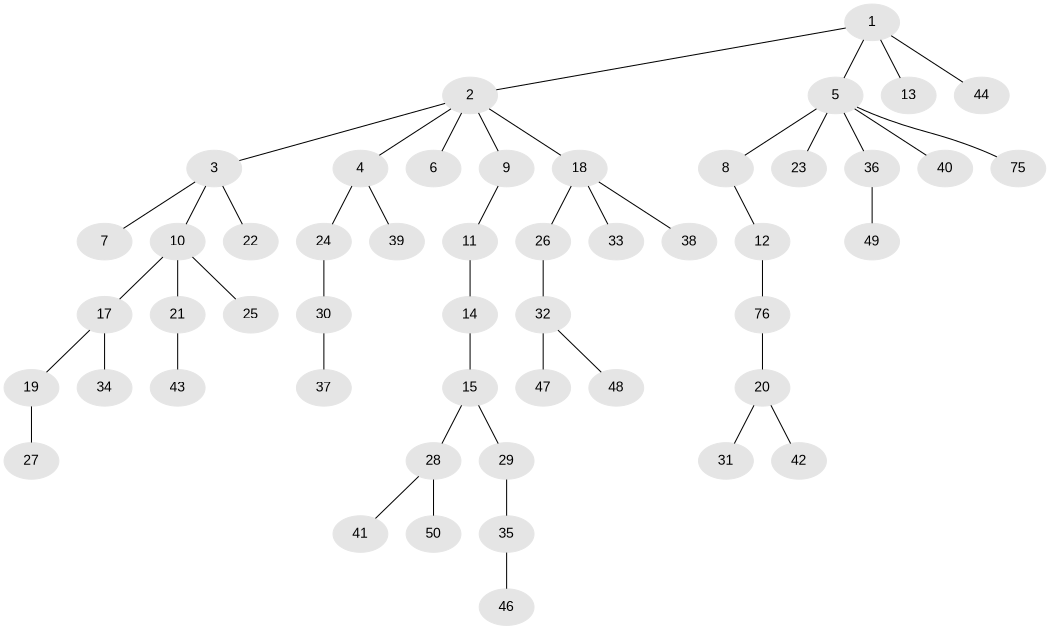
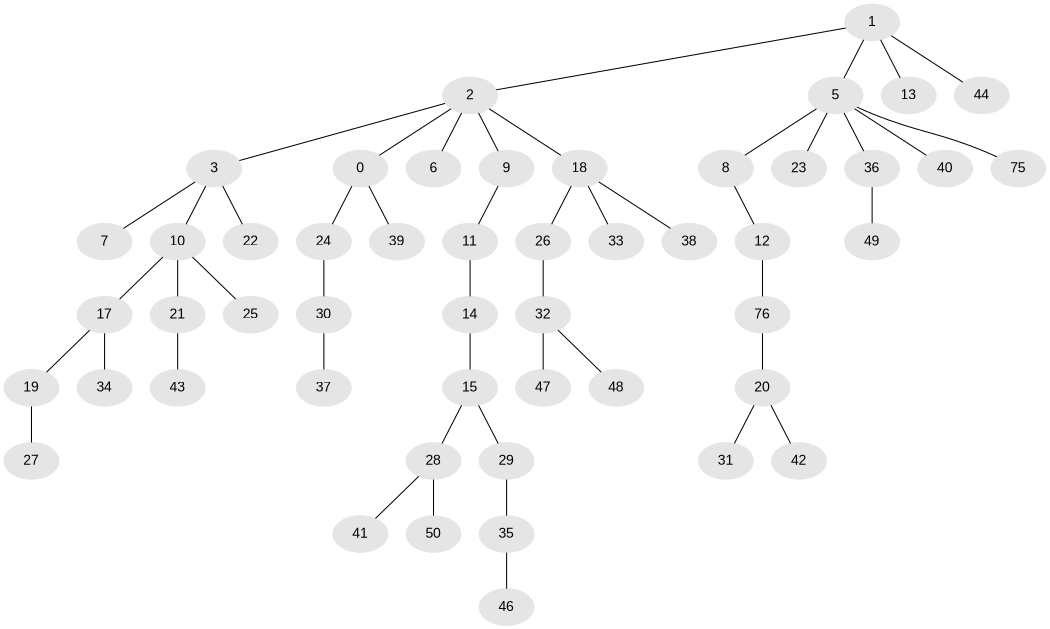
(360, 169) -> (360, 169)
